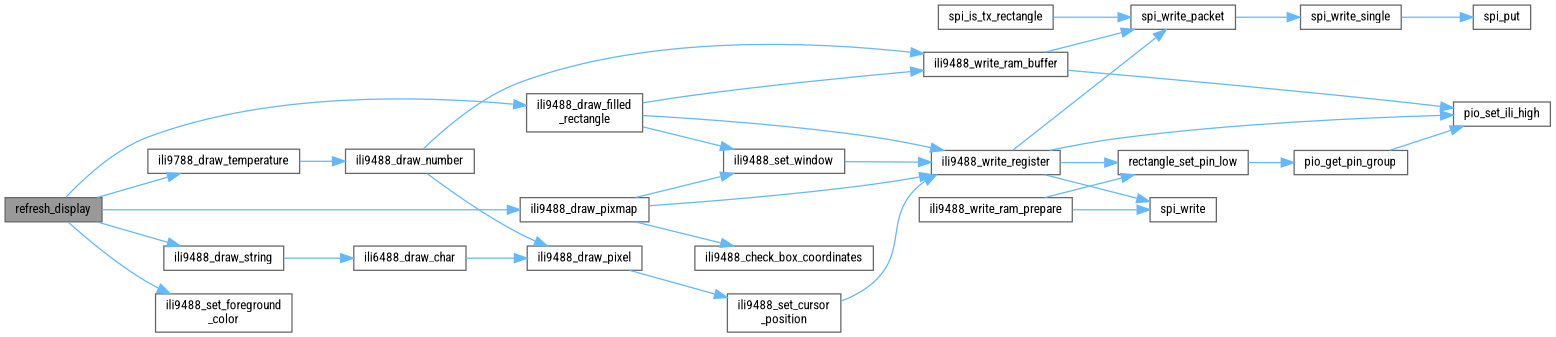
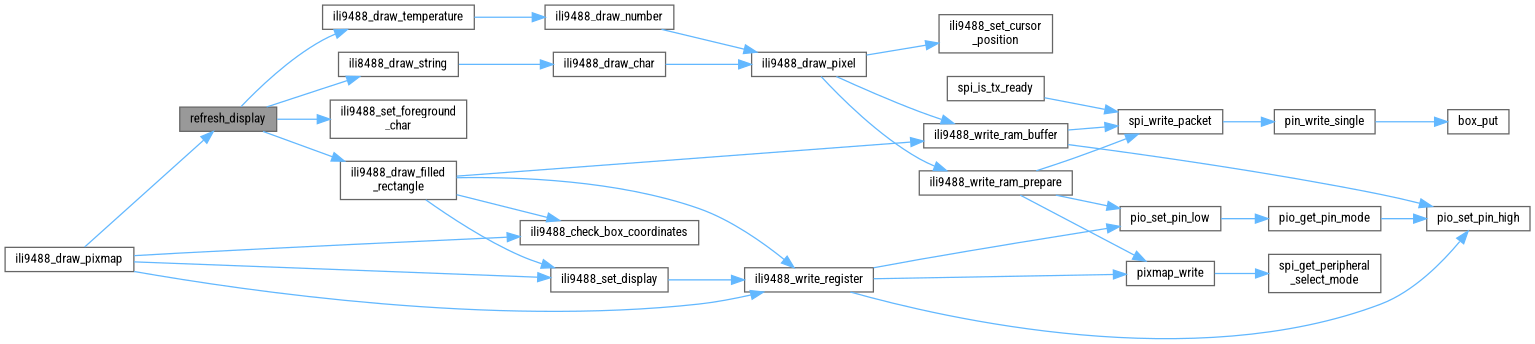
(996, 17) -> (996, 89)
(1351, 17) -> (1325, 122)
(1502, 17) -> (1478, 122)
(655, 52) -> (888, 99)
(1084, 94) -> (1081, 155)
(1502, 114) -> (1478, 219)
none -> (874, 127)
(224, 161) -> (398, 17)
(784, 161) -> (609, 280)
(1183, 163) -> (1170, 219)
(1351, 163) -> (1325, 219)
none -> (502, 206)
(305, 210) -> (144, 194)
(1183, 210) -> (1170, 273)
(893, 249) -> none
(224, 258) -> (398, 64)
(410, 258) -> (609, 64)
none -> (1325, 273)
(224, 313) -> (398, 119)
